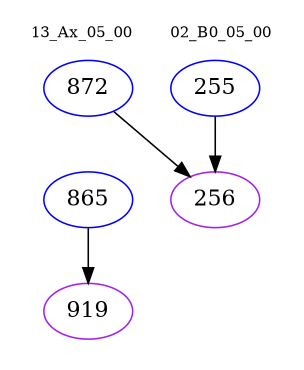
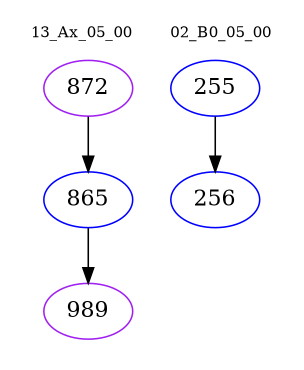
(88, 88) -> (88, 88)
(135, 129) -> (88, 136)
(215, 200) -> (215, 200)
(88, 311) -> (88, 311)
